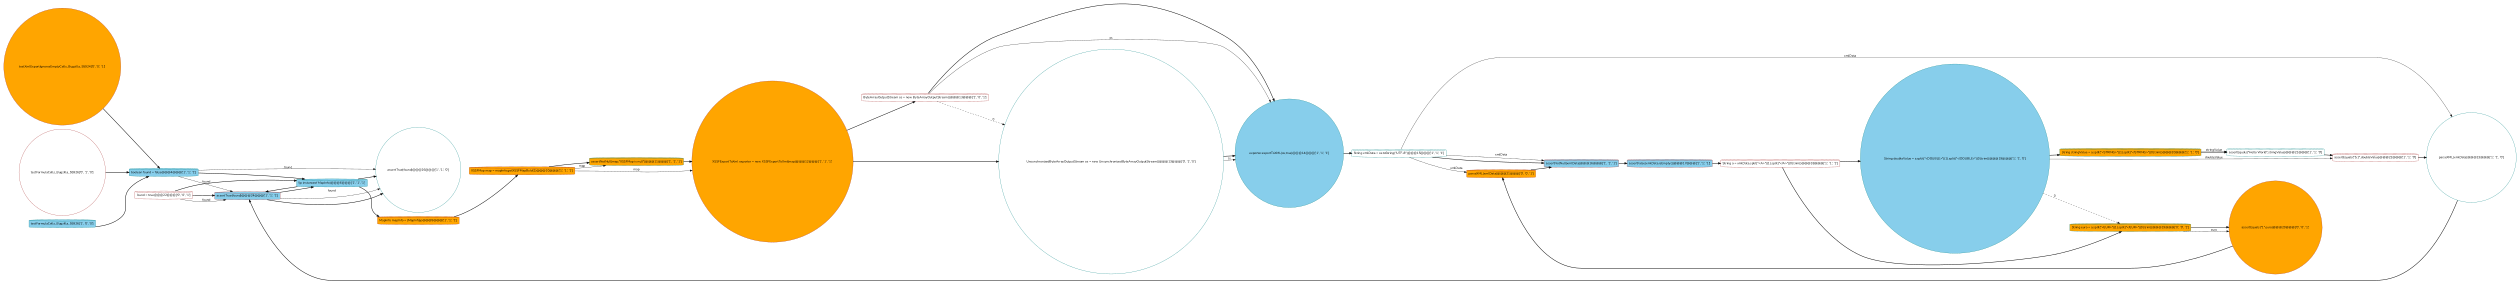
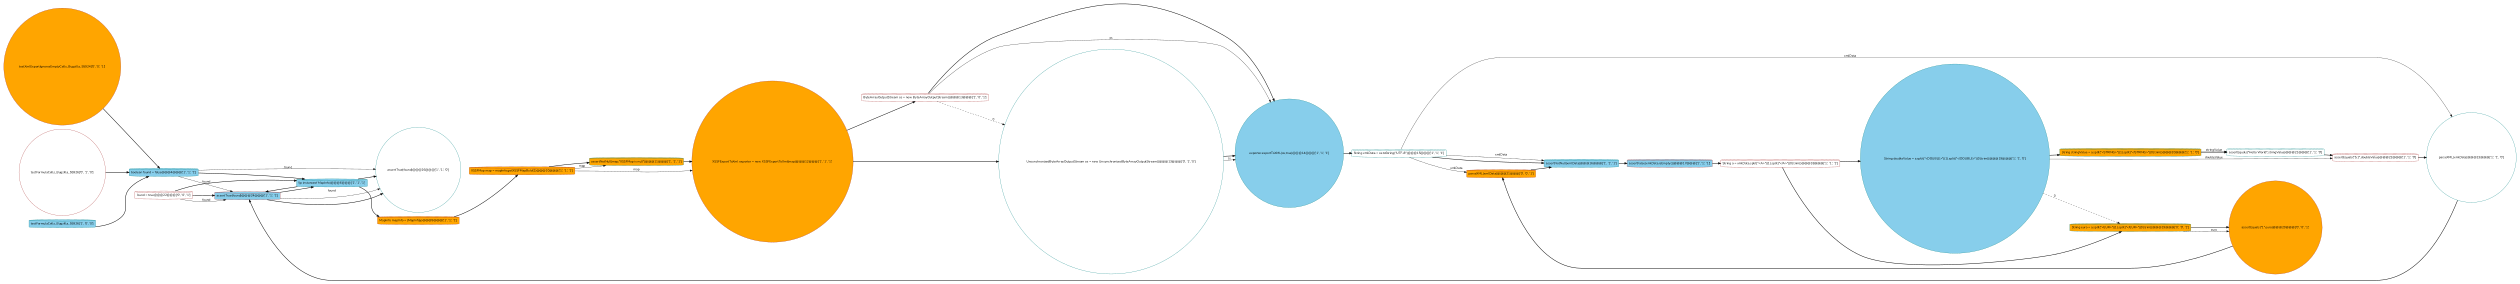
(1581, 163) -> (1581, 163)
